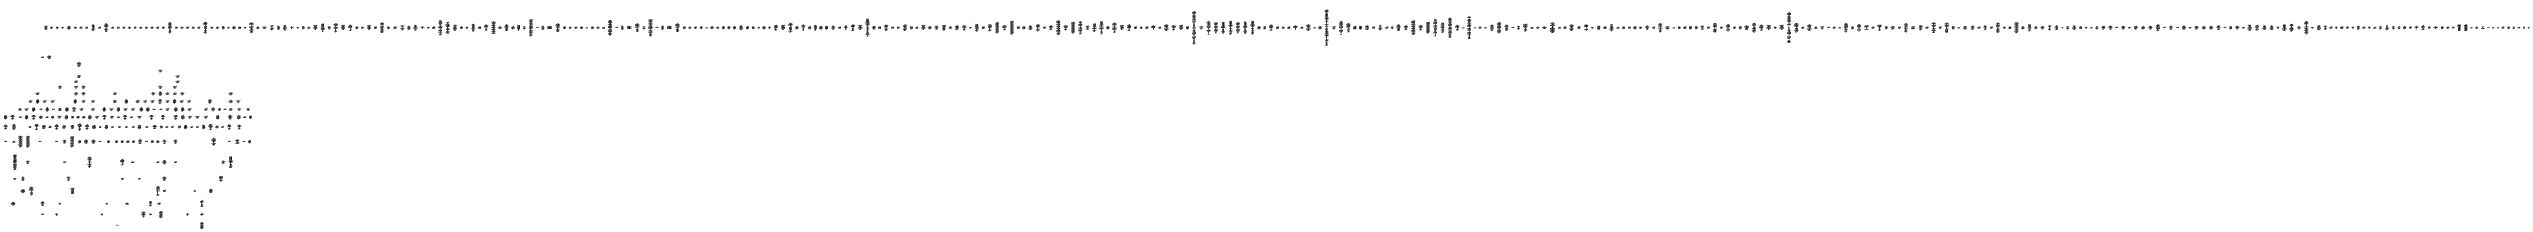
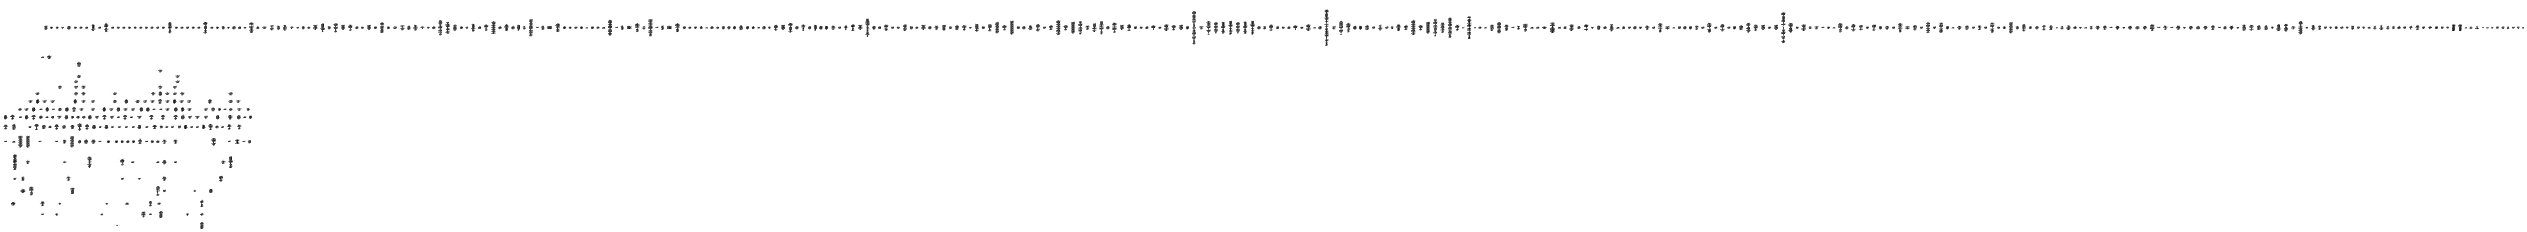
(1679, 28) -> none
